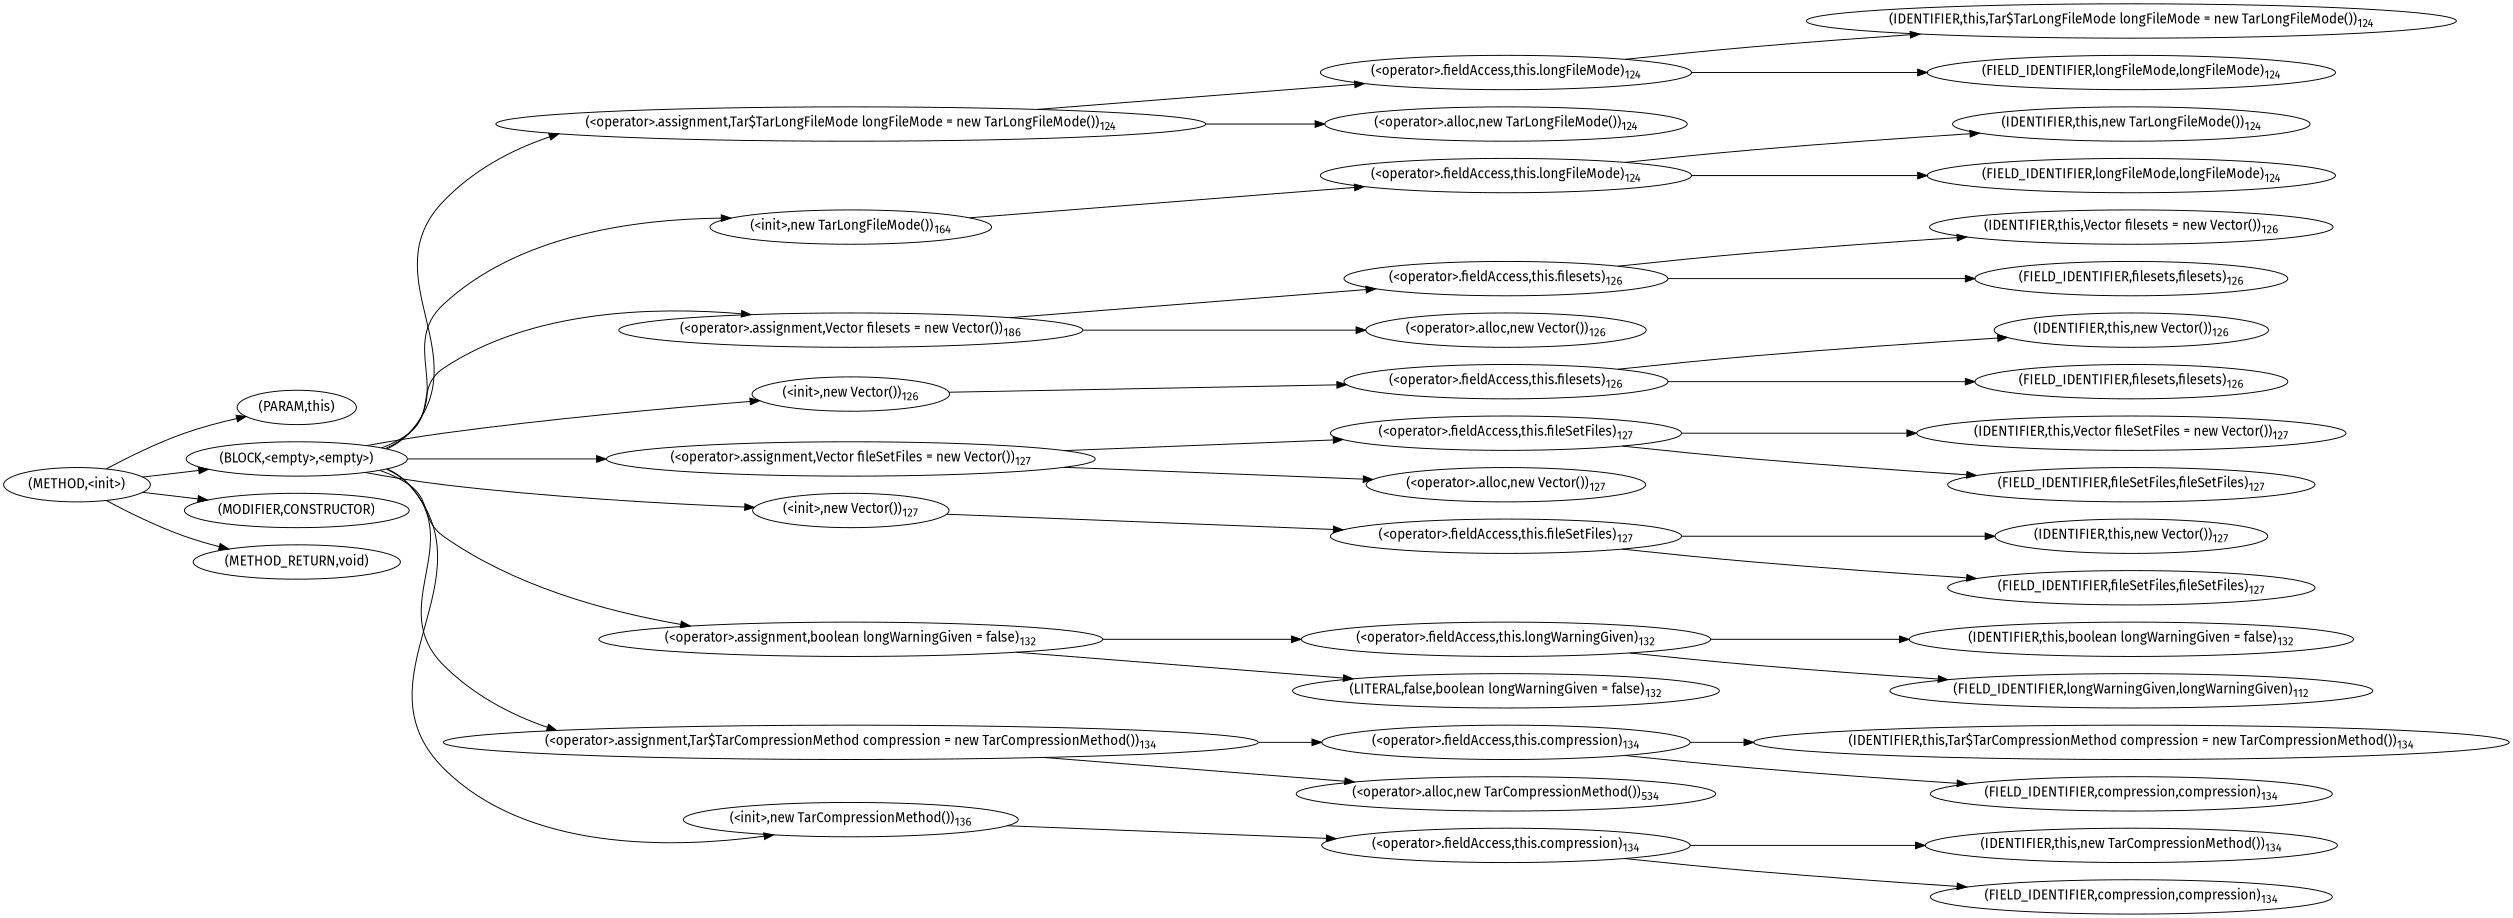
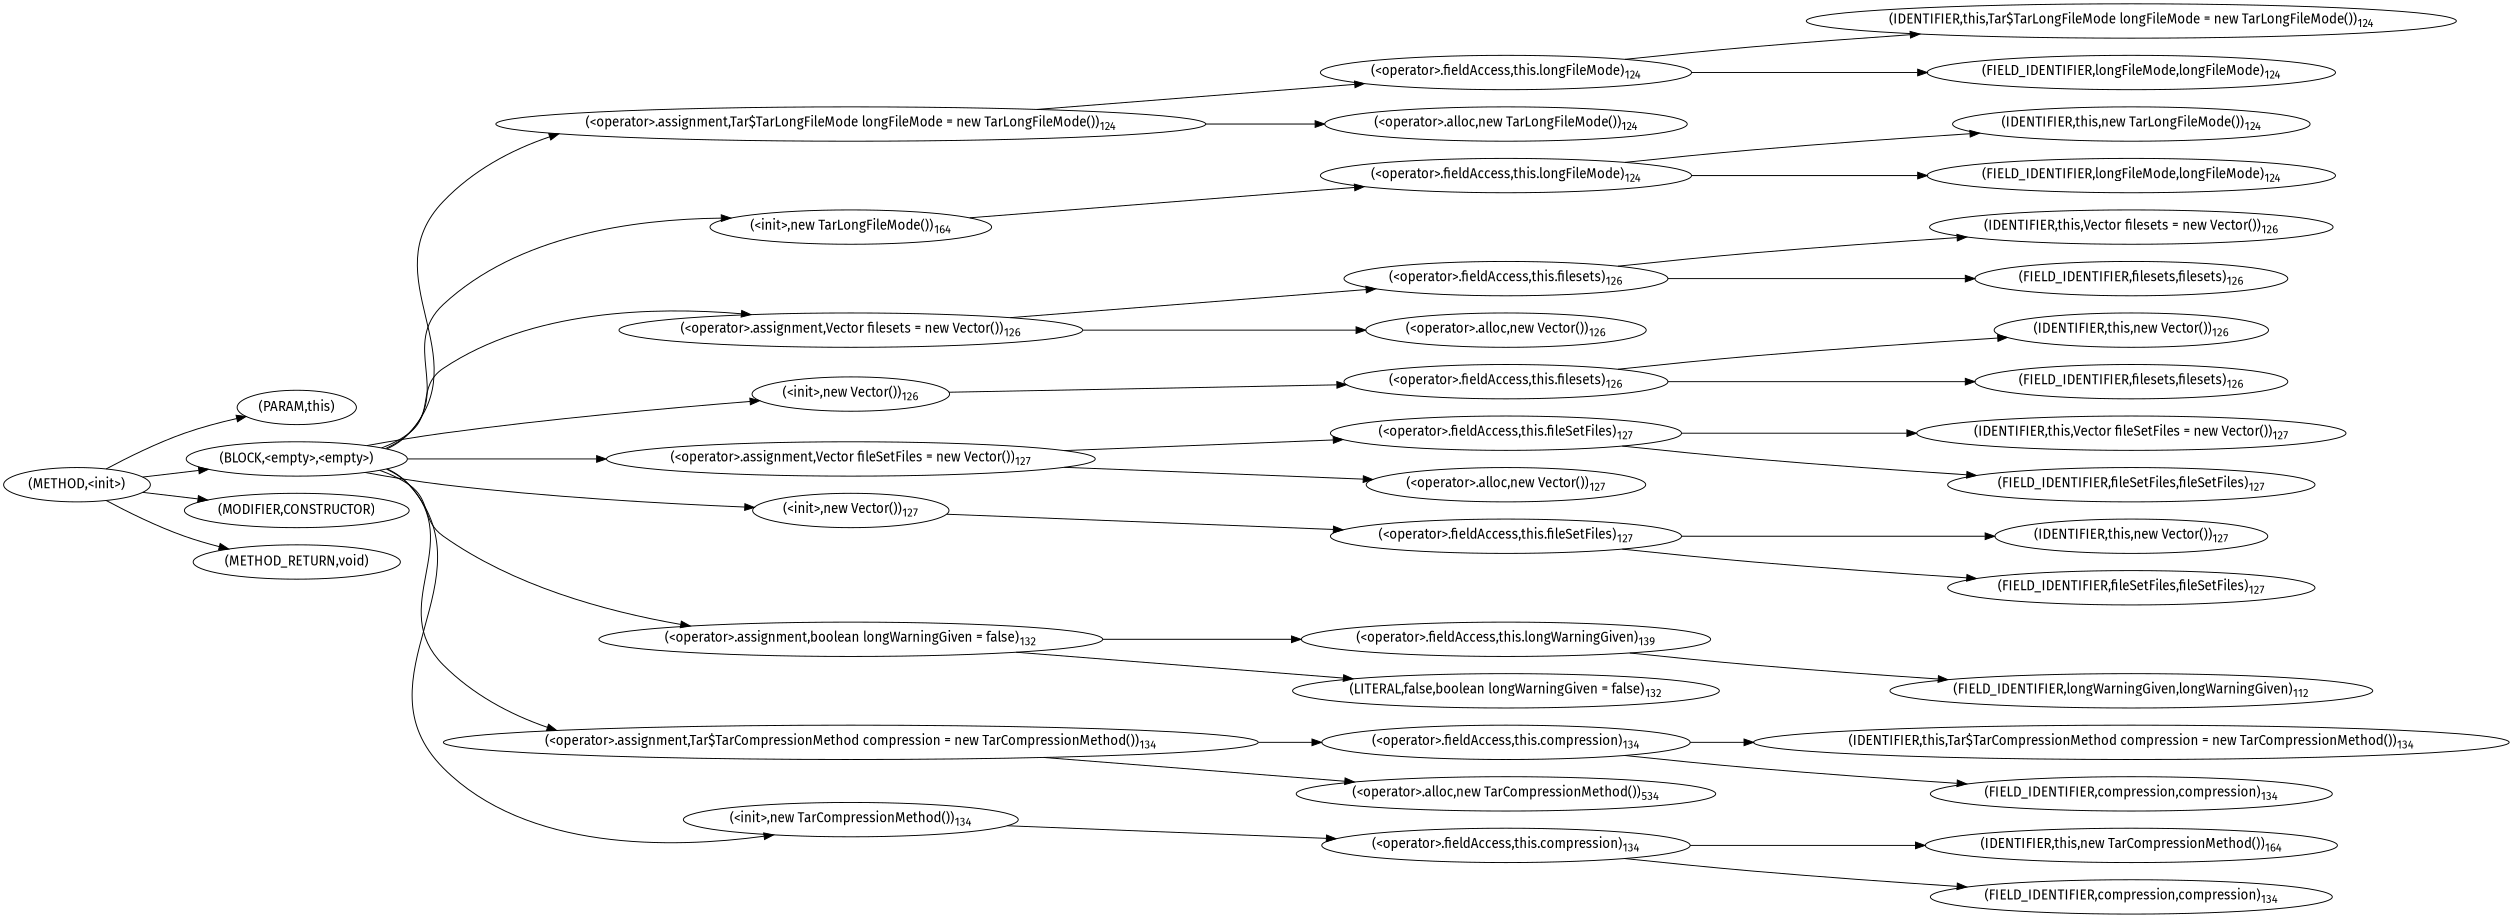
(1013, 329) -> (1013, 329)
(1647, 638) -> (1647, 638)
(2131, 639) -> none
(963, 818) -> (963, 818)
(2273, 844) -> (2273, 844)
